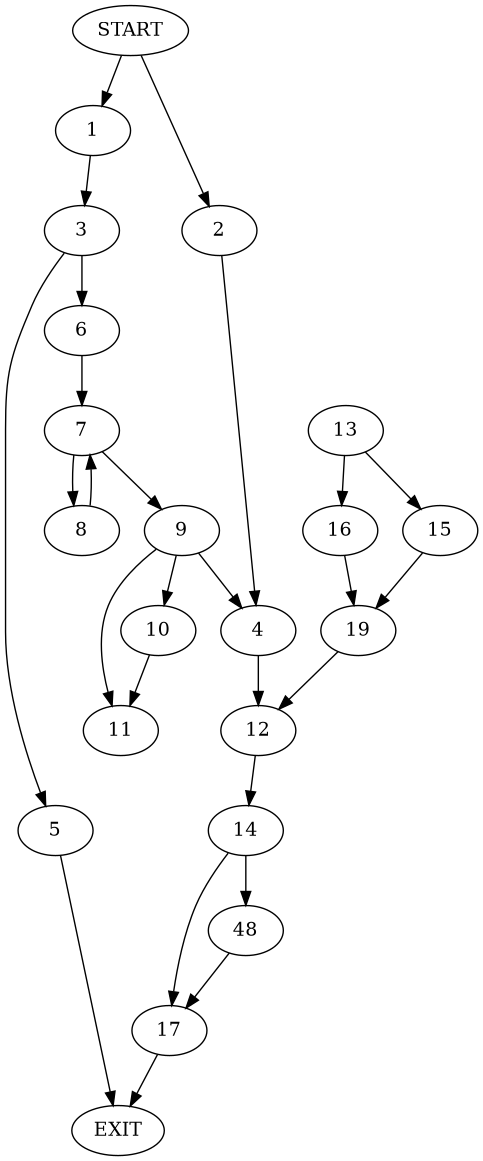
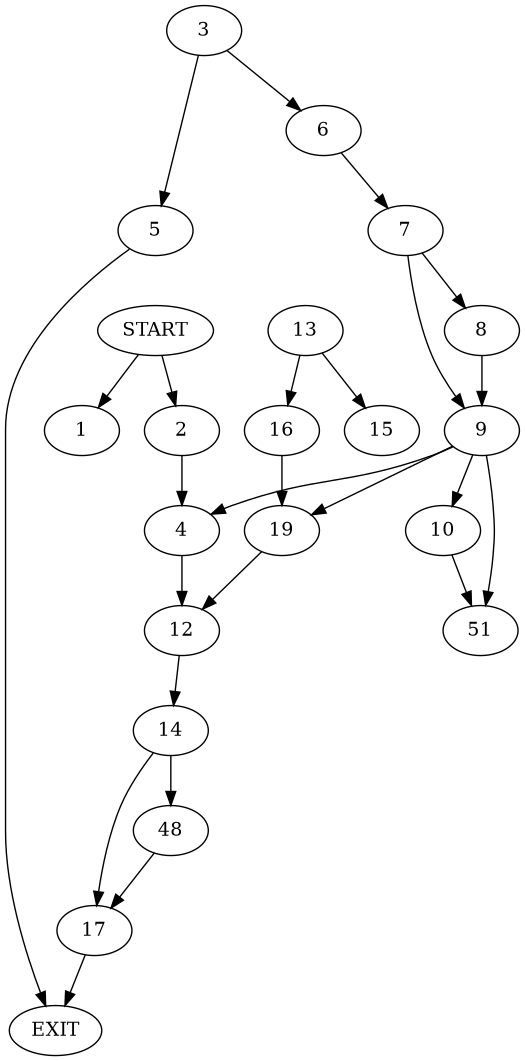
(88, 174) -> none
(91, 487) -> (482, 374)
(404, 575) -> (385, 479)
(121, 731) -> (481, 631)
